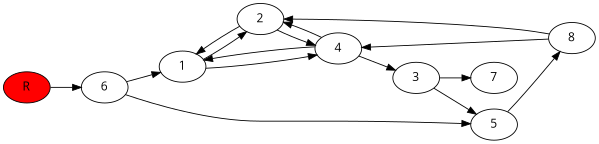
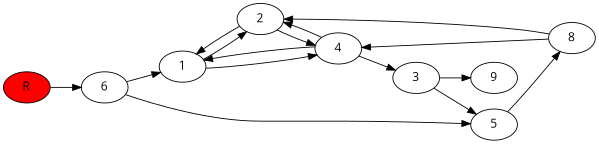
(494, 78) -> (494, 78)
